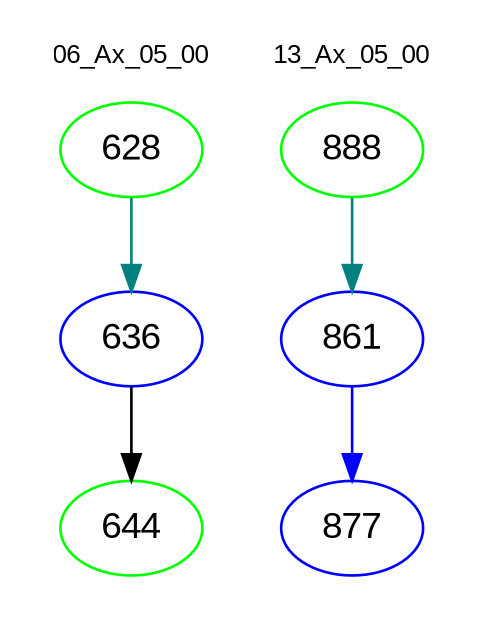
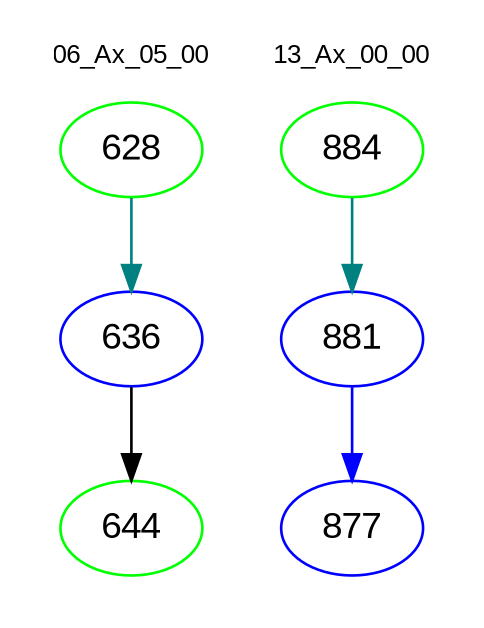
(352, 56) -> (352, 56)
(352, 150) -> (352, 150)
(352, 339) -> (352, 339)
